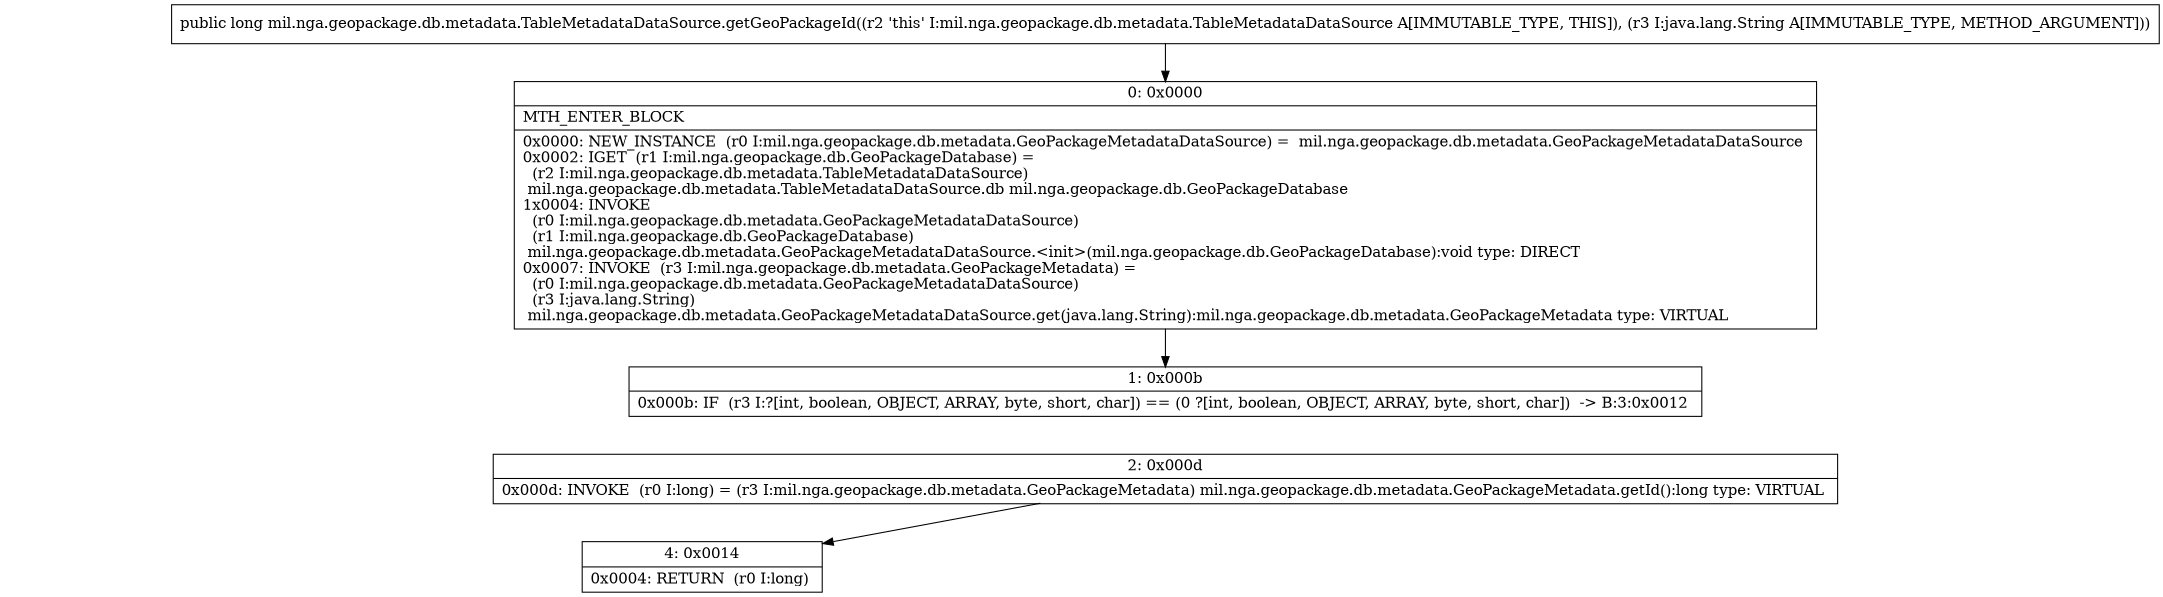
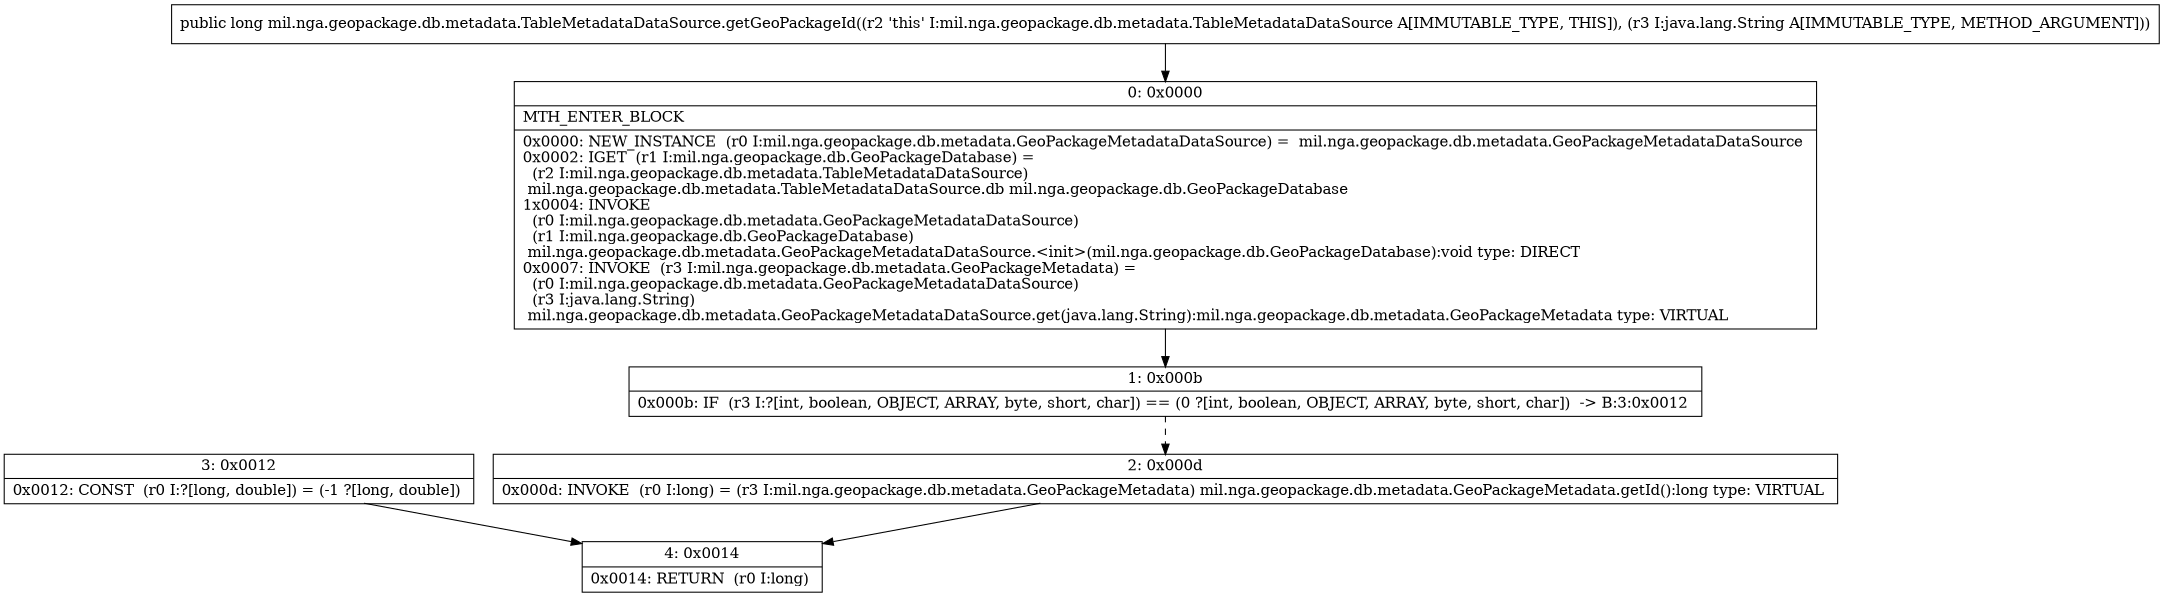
none -> (1165, 430)
none -> (239, 479)
(702, 579) -> (702, 579)
